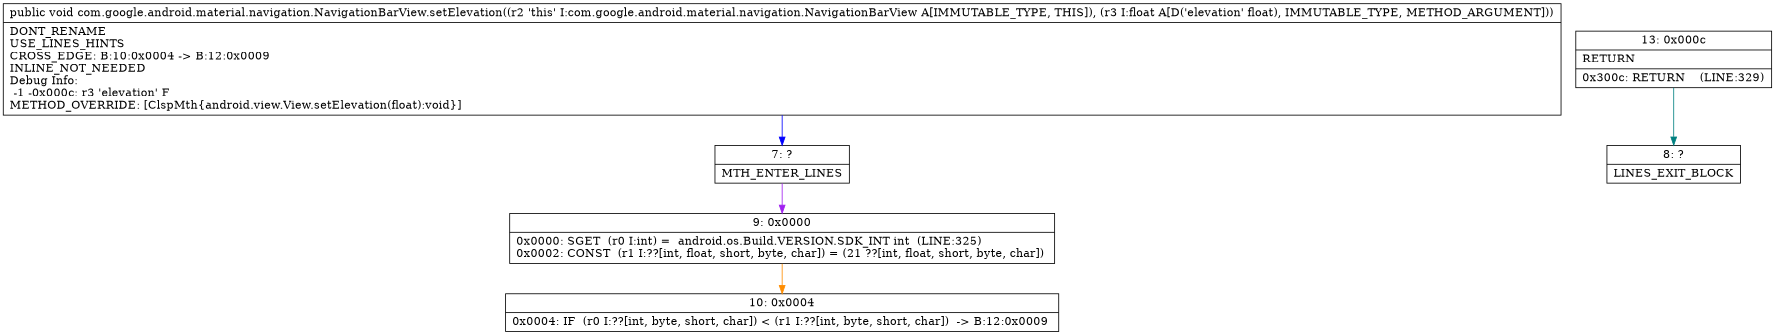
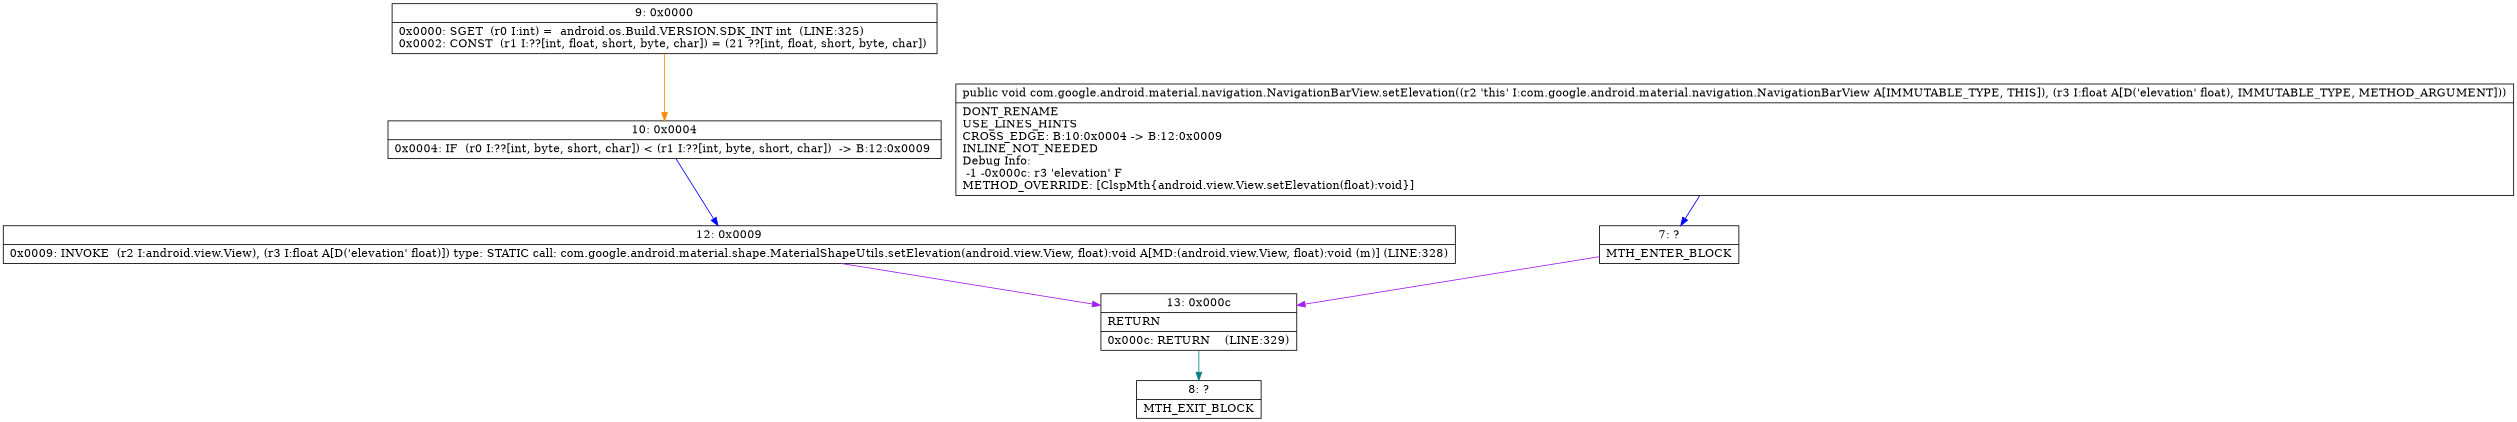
(1674, 78) -> (1199, 340)
(782, 173) -> (1669, 254)
(1674, 173) -> (1199, 408)
(782, 194) -> (1452, 280)
none -> (729, 245)
